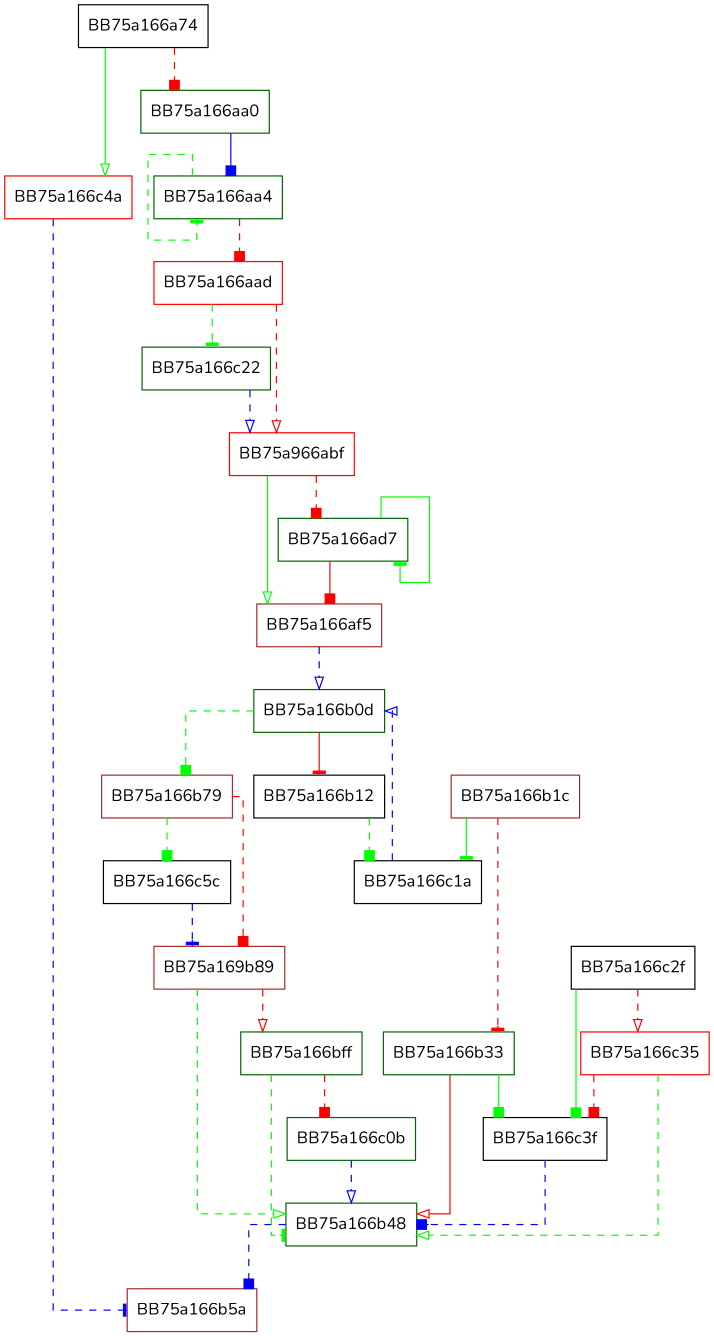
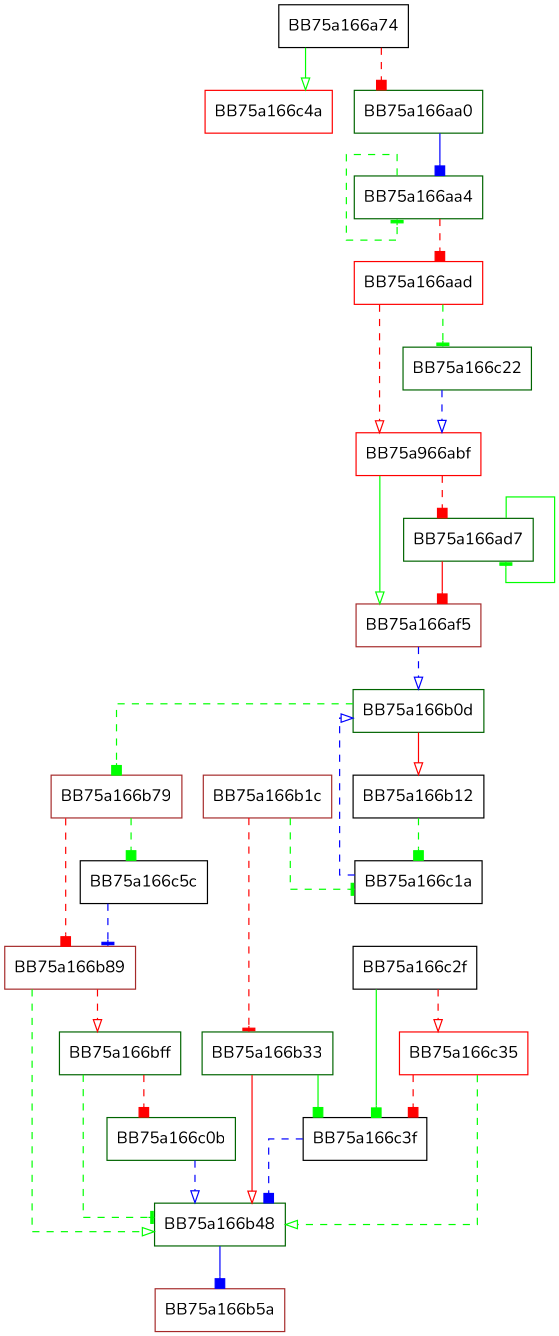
(319, 751) -> (418, 748)
(53, 799) -> none
(466, 836) -> (290, 883)
(219, 968) -> (70, 968)
(249, 1232) -> (220, 1261)
